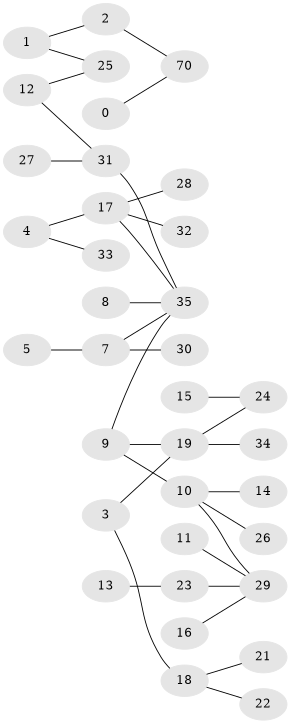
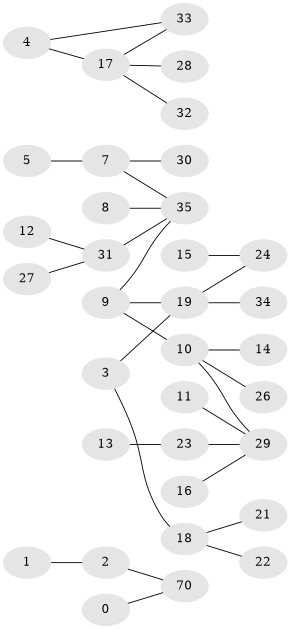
(106, 66) -> none
(148, 254) -> (145, 42)
